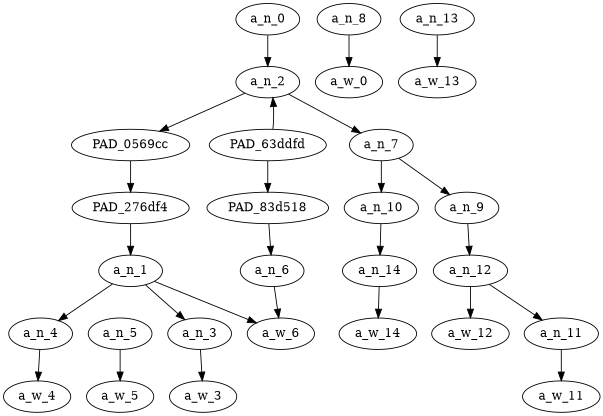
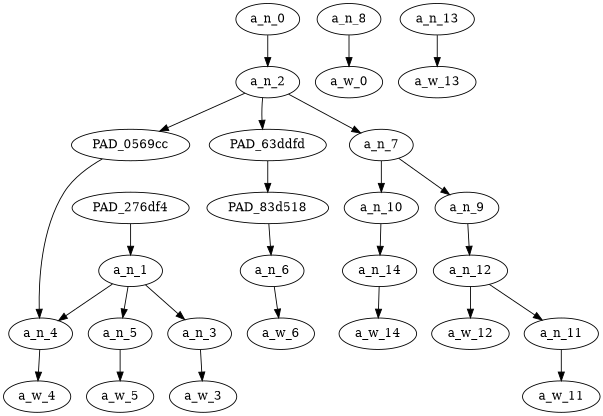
(274, 118) -> (262, 109)
(131, 172) -> (50, 224)
(201, 300) -> (126, 298)
